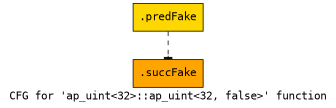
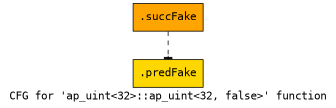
(168, 43) -> (168, 43)
